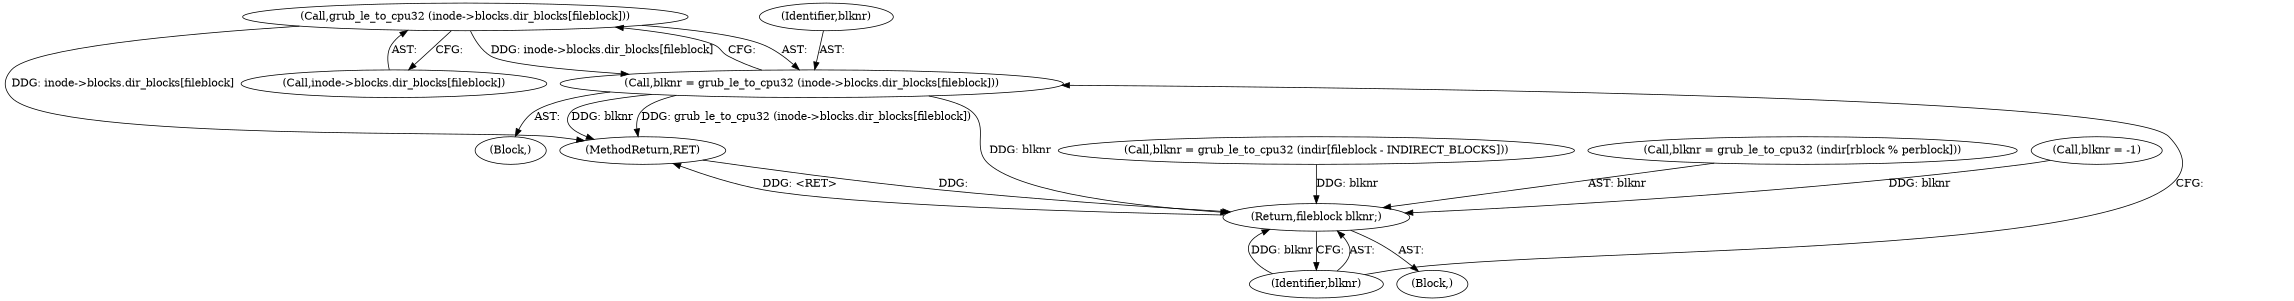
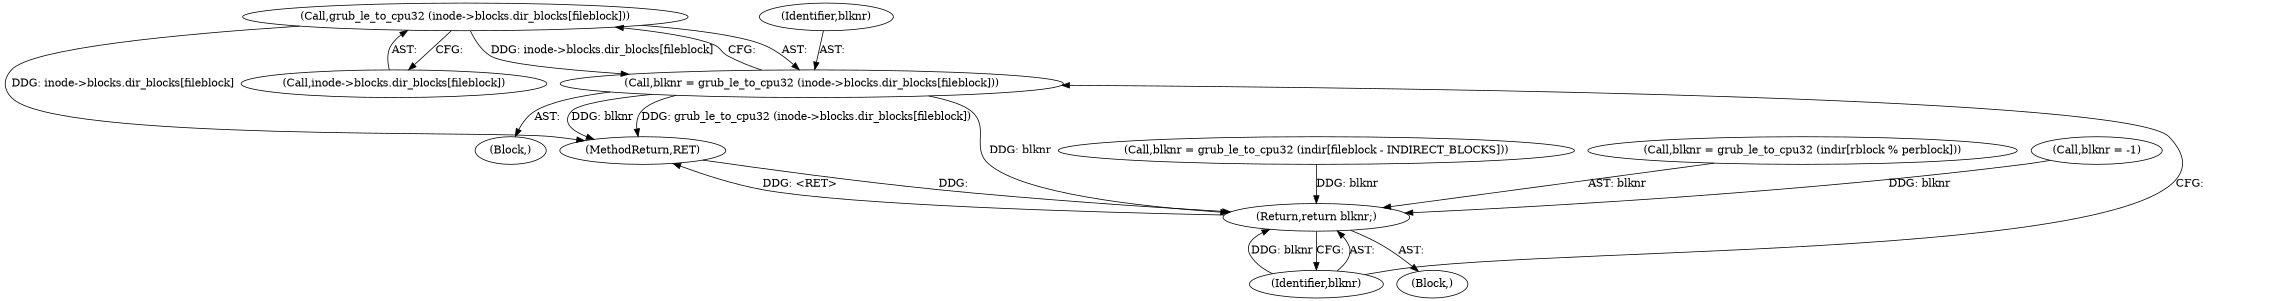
(1316, 217) -> (1316, 217)
